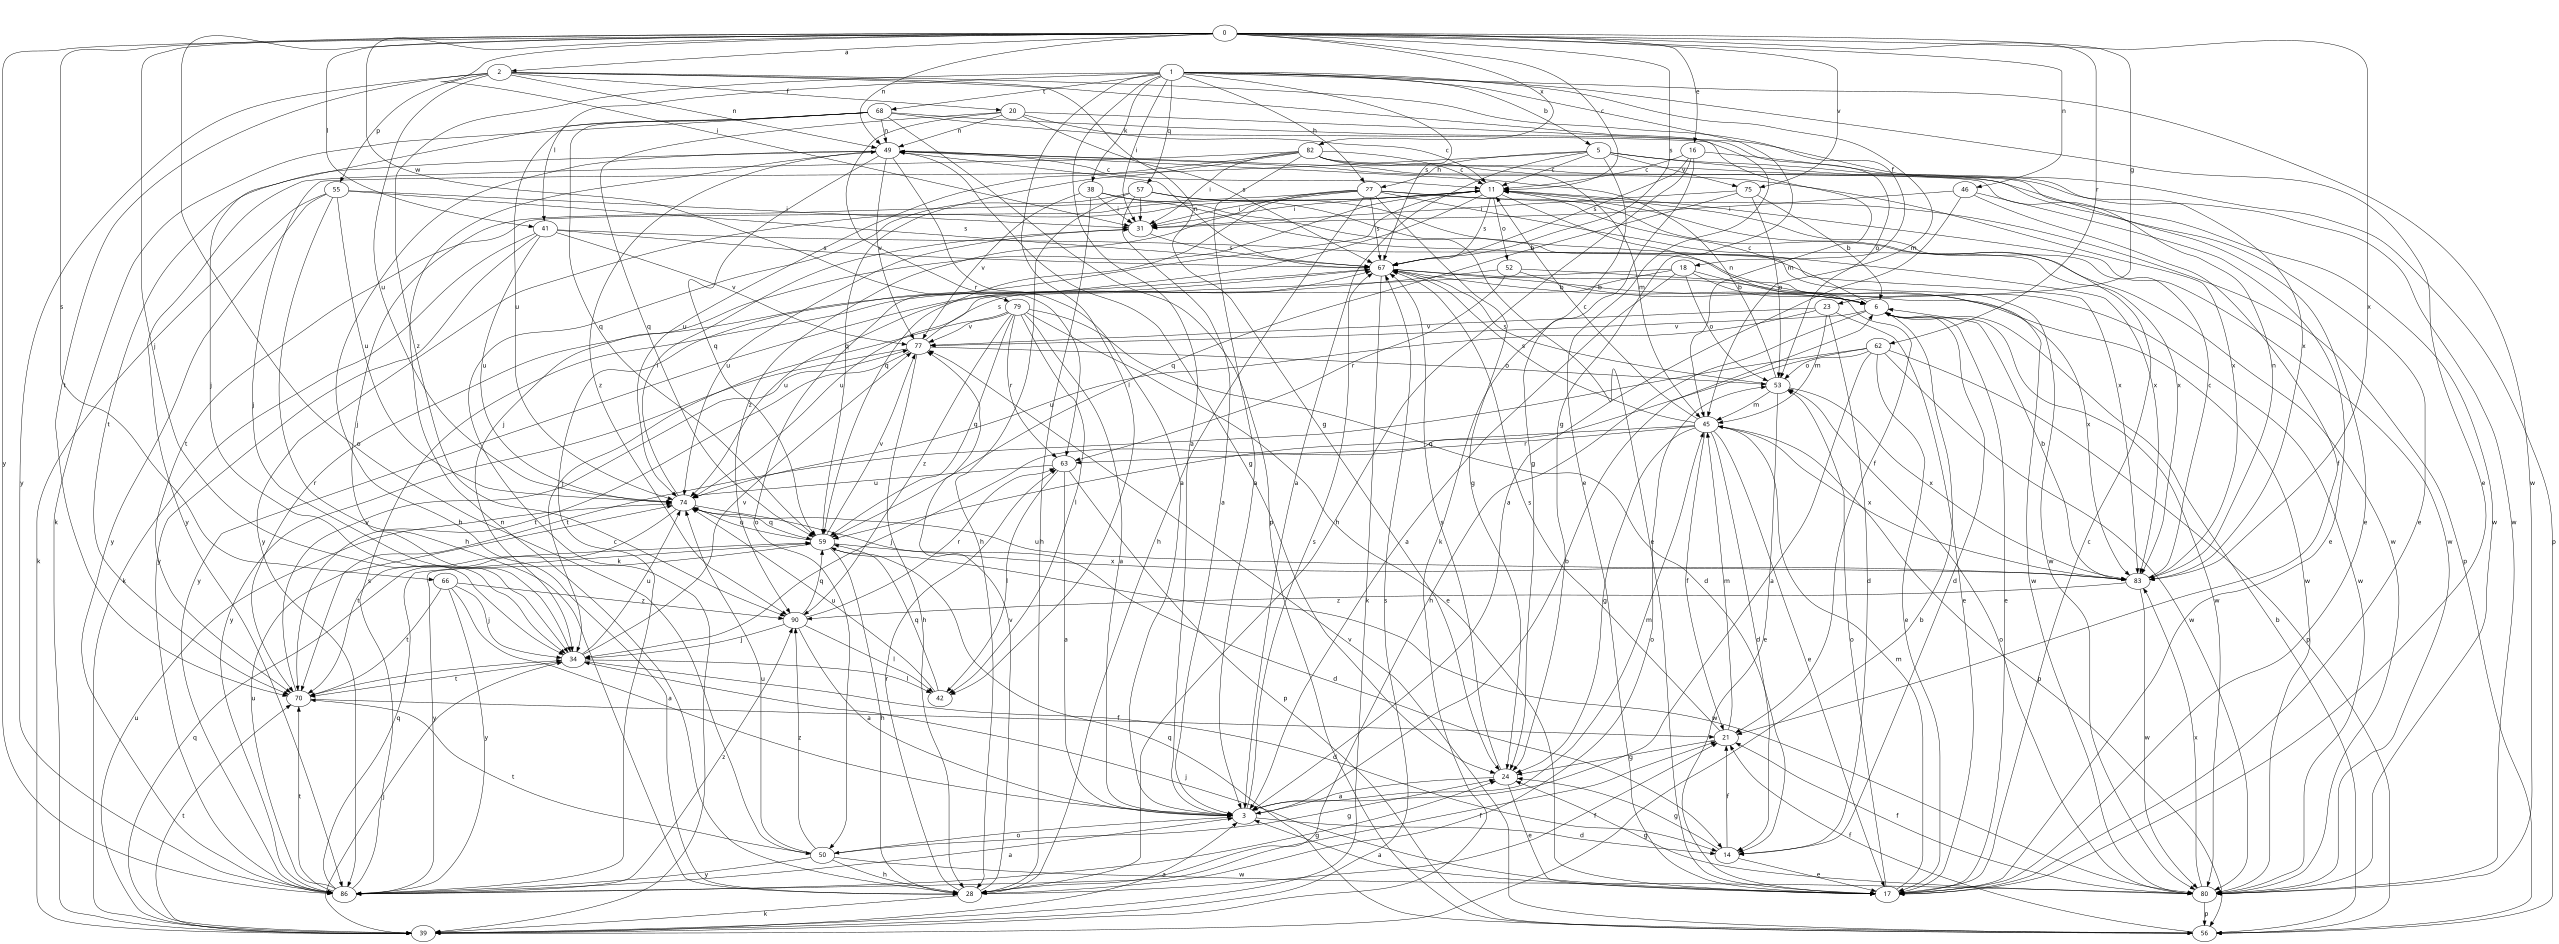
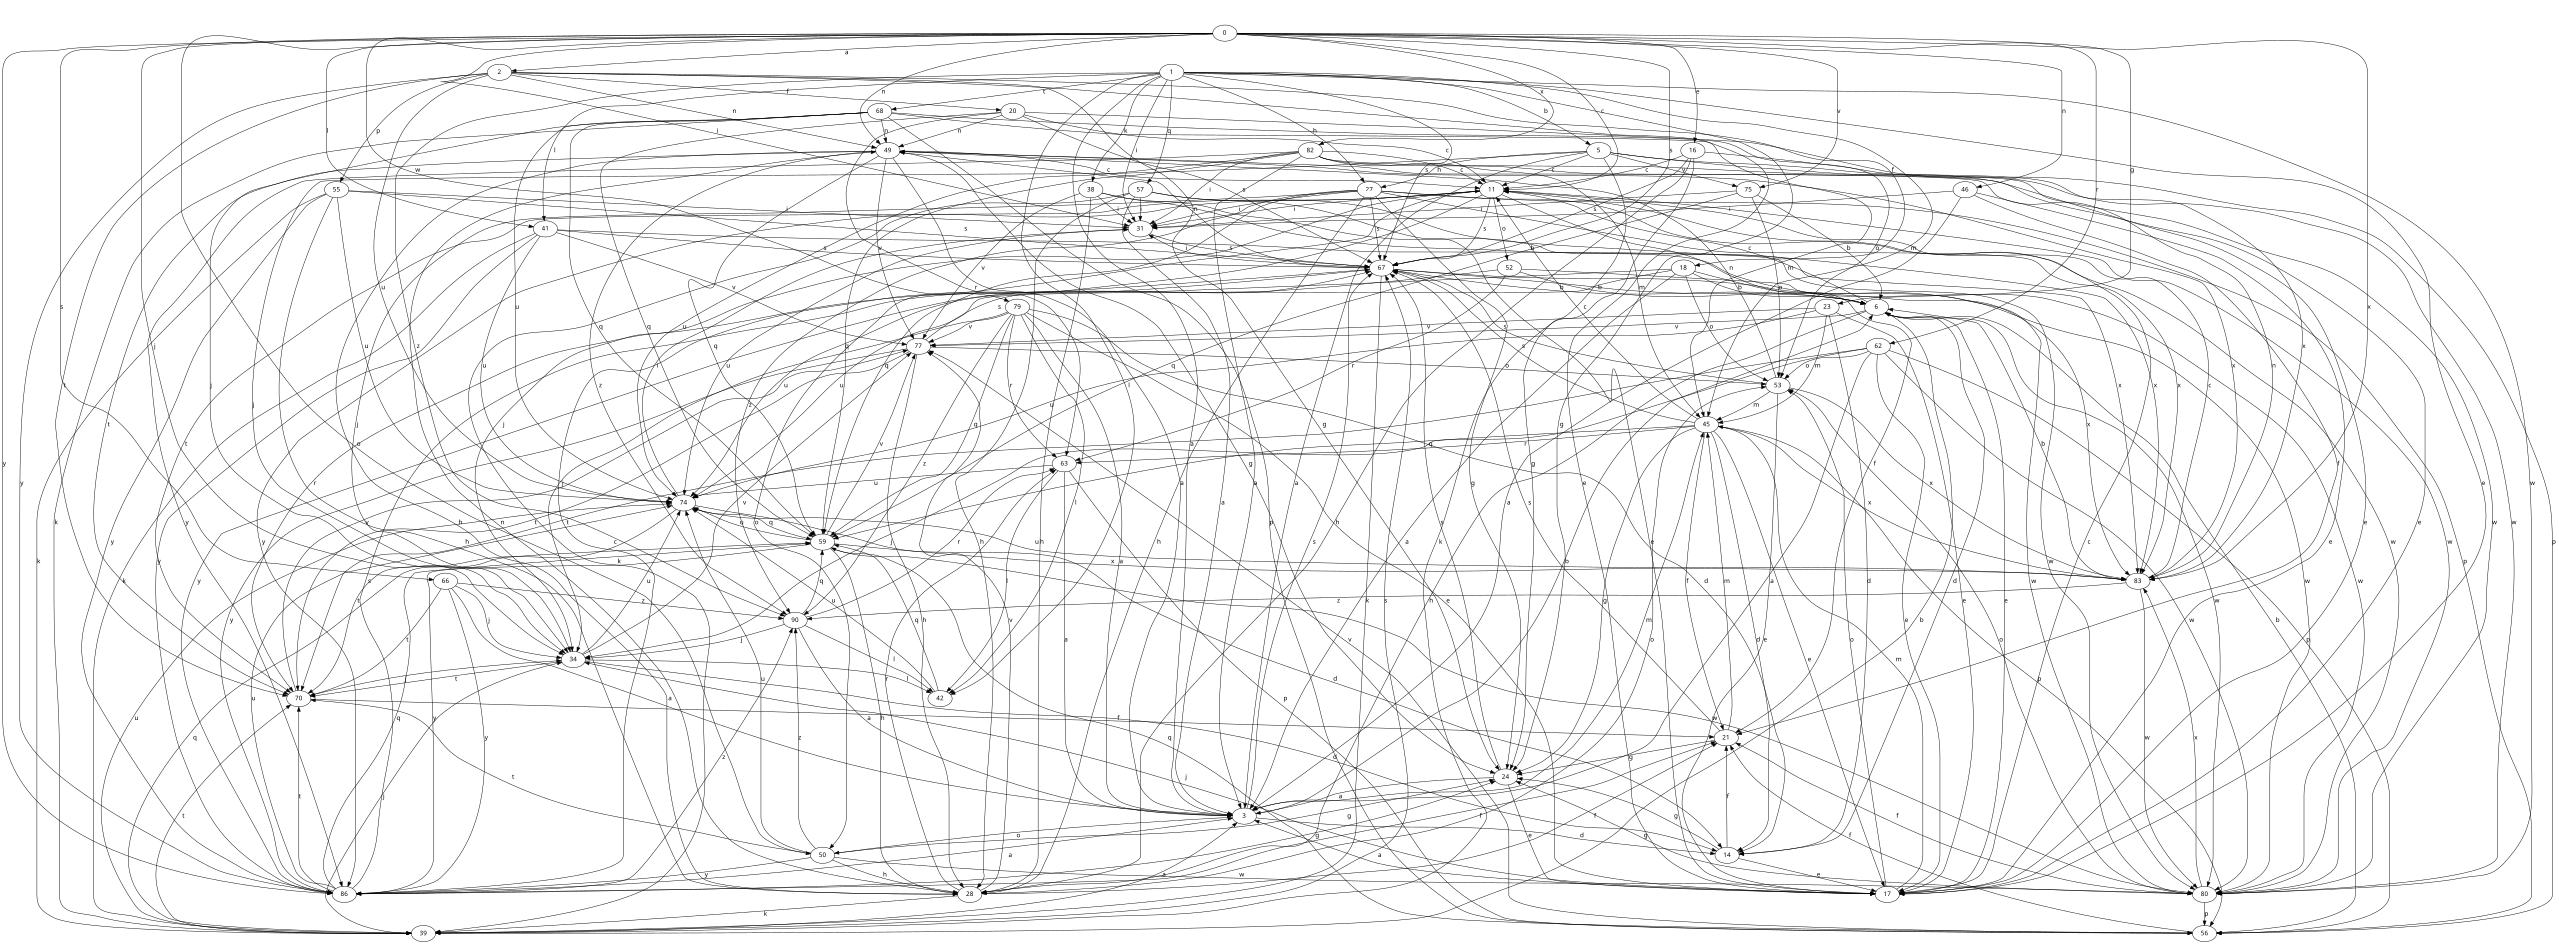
none -> (1259, 261)
